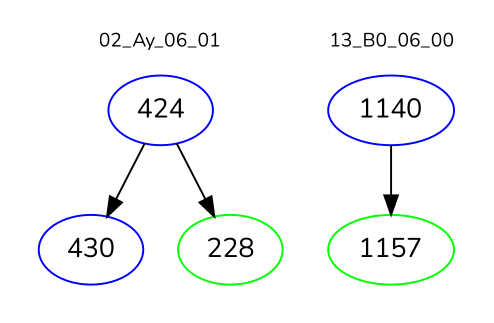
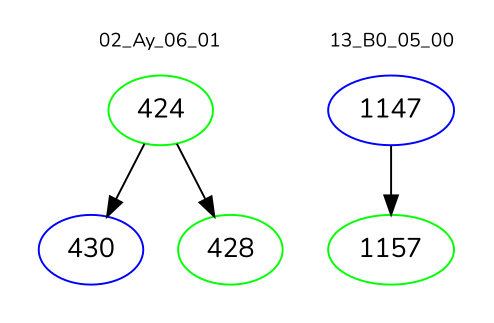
(392, 42) -> (392, 42)
(161, 110) -> (161, 110)
(391, 110) -> (391, 110)
(230, 250) -> (230, 250)
